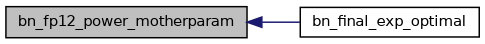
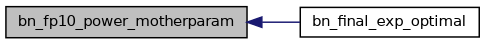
(126, 22) -> (126, 22)
